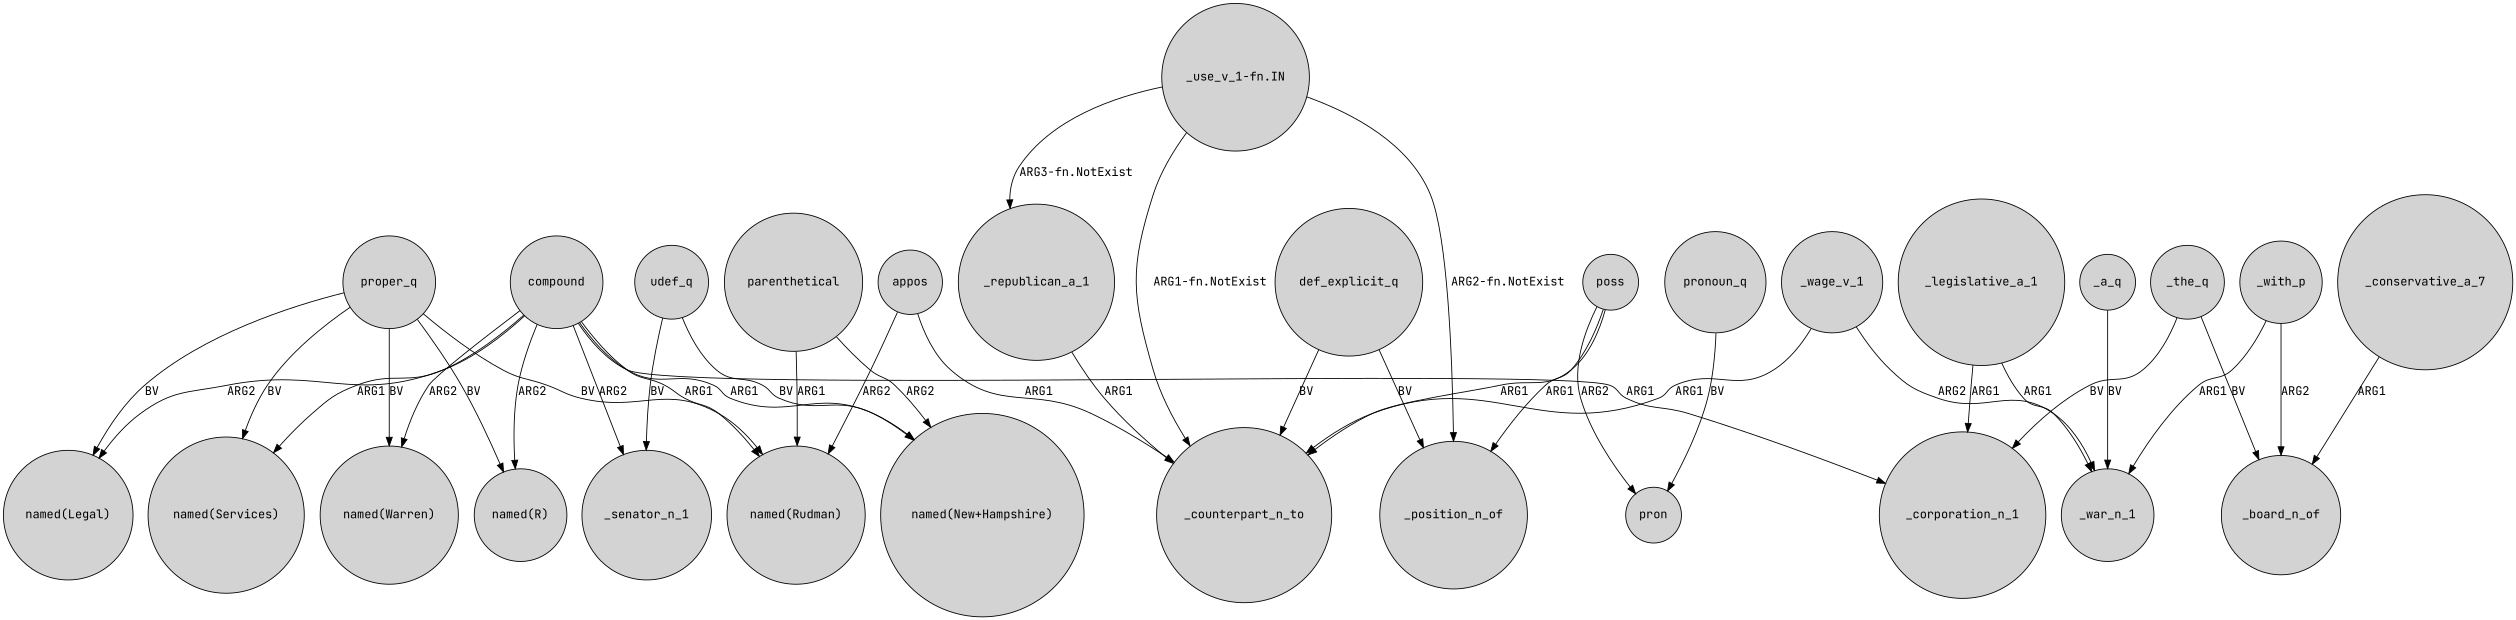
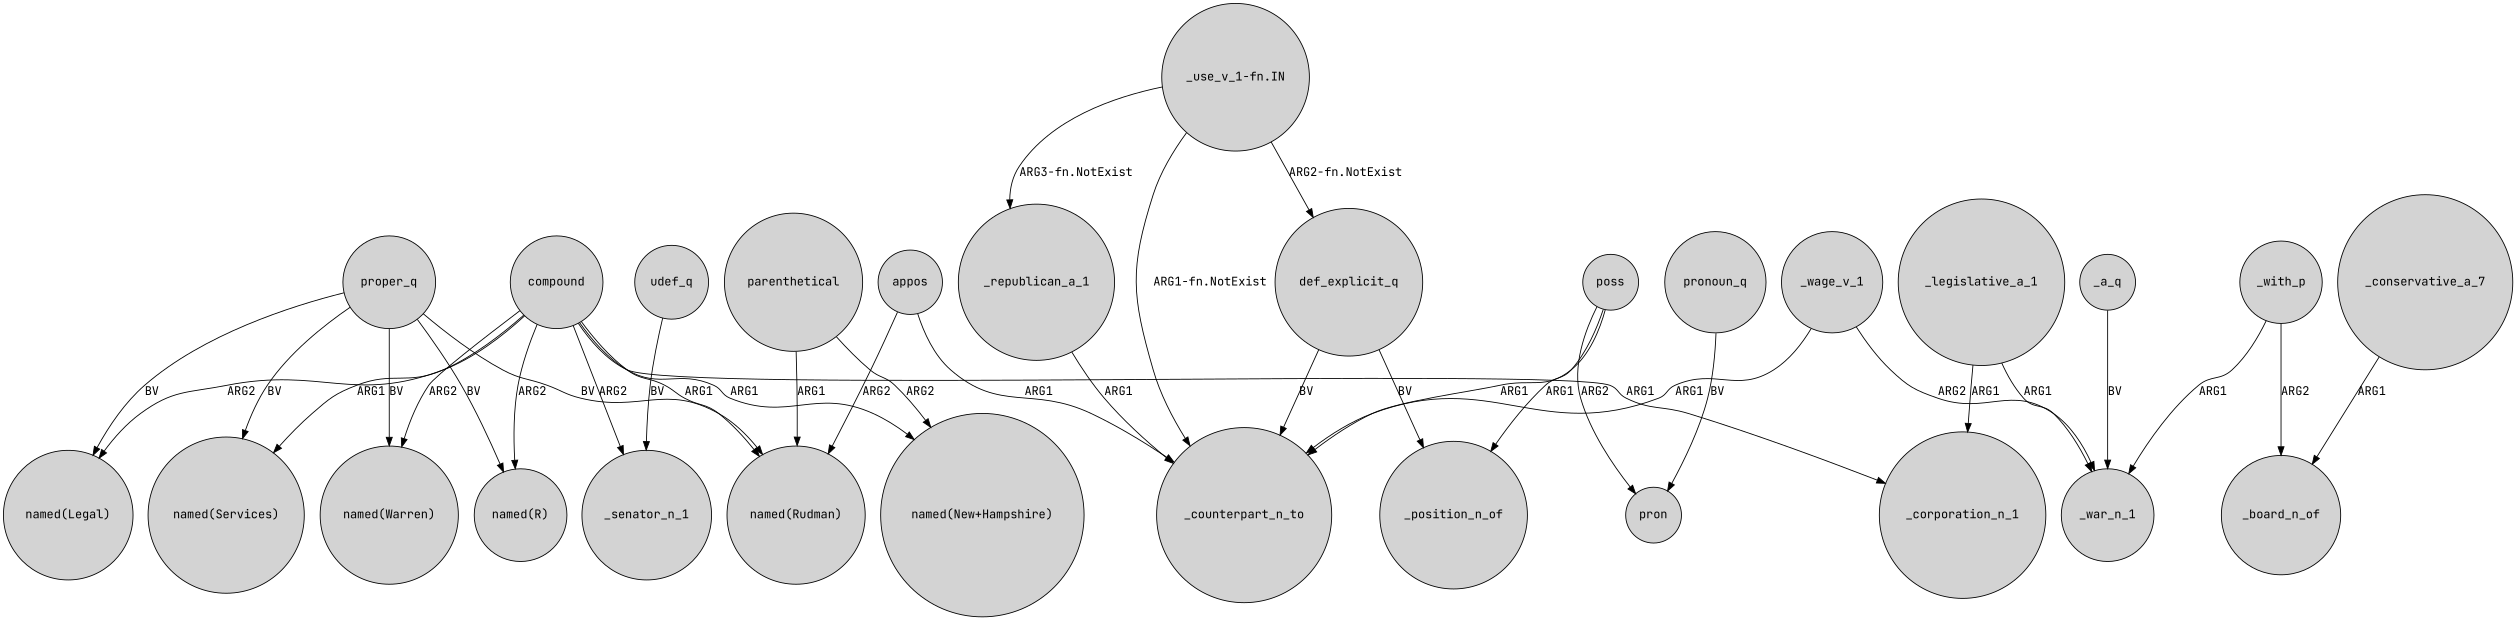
(1440, 232) -> (1290, 176)
(2187, 282) -> none
(780, 399) -> none
